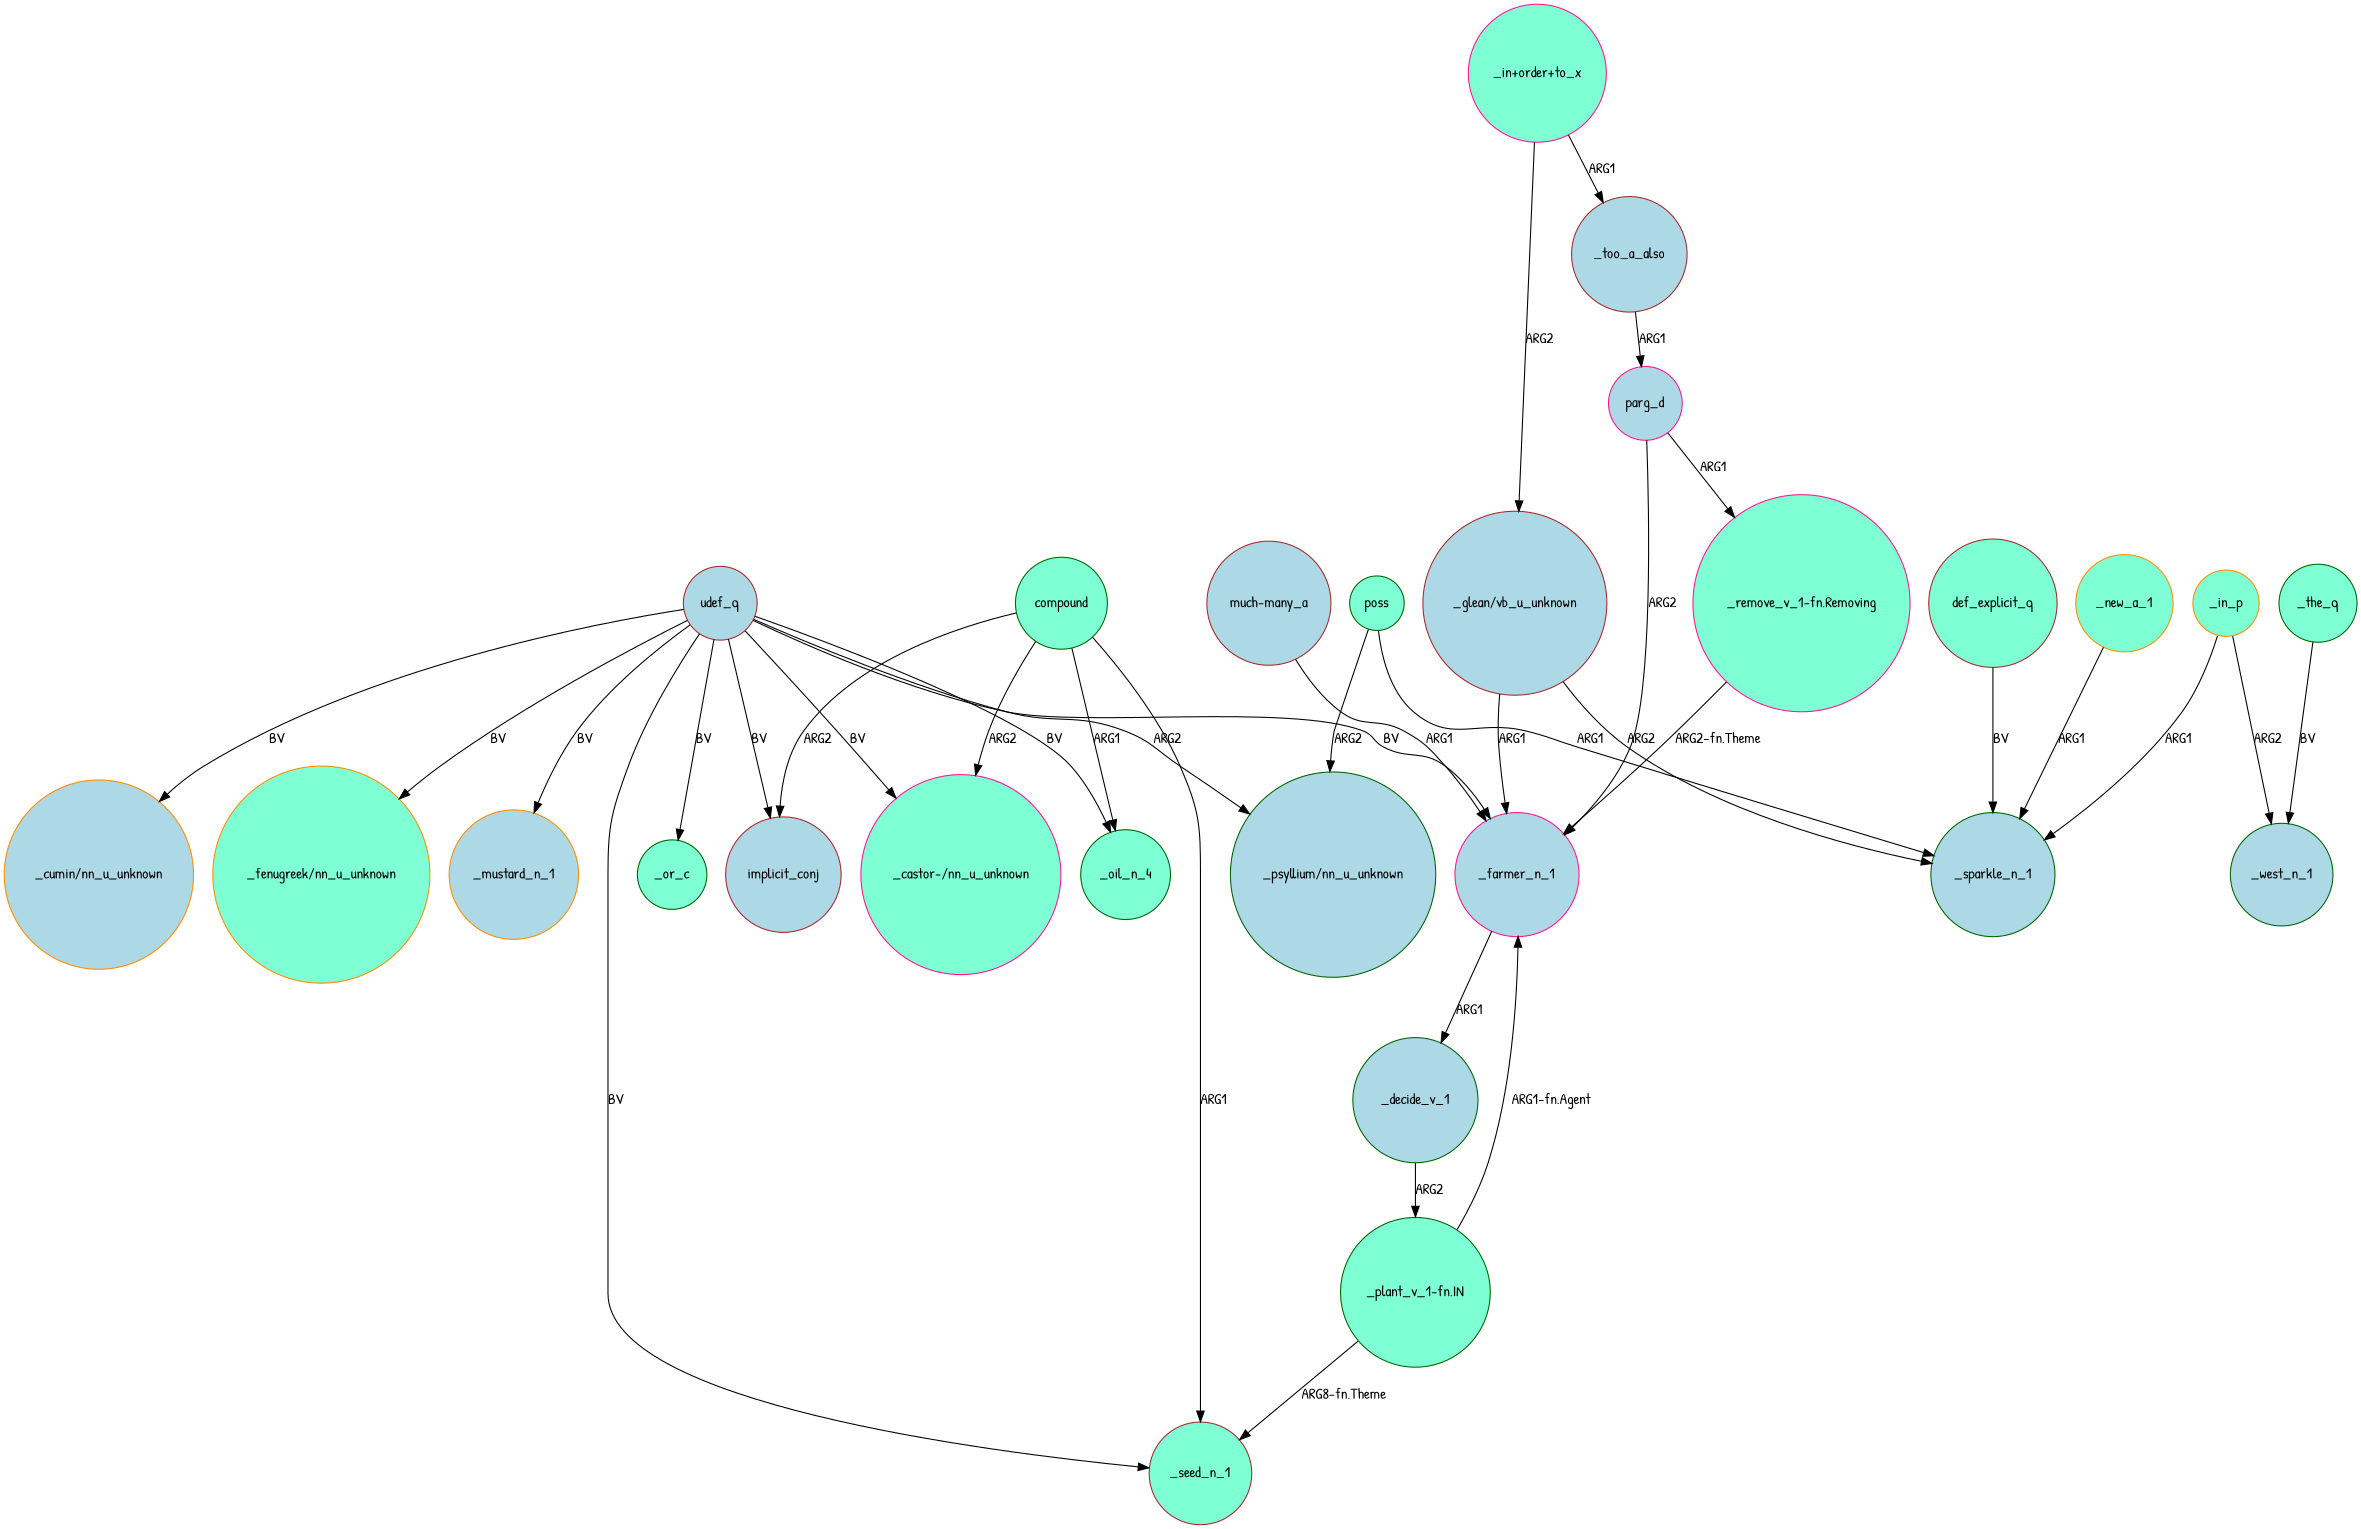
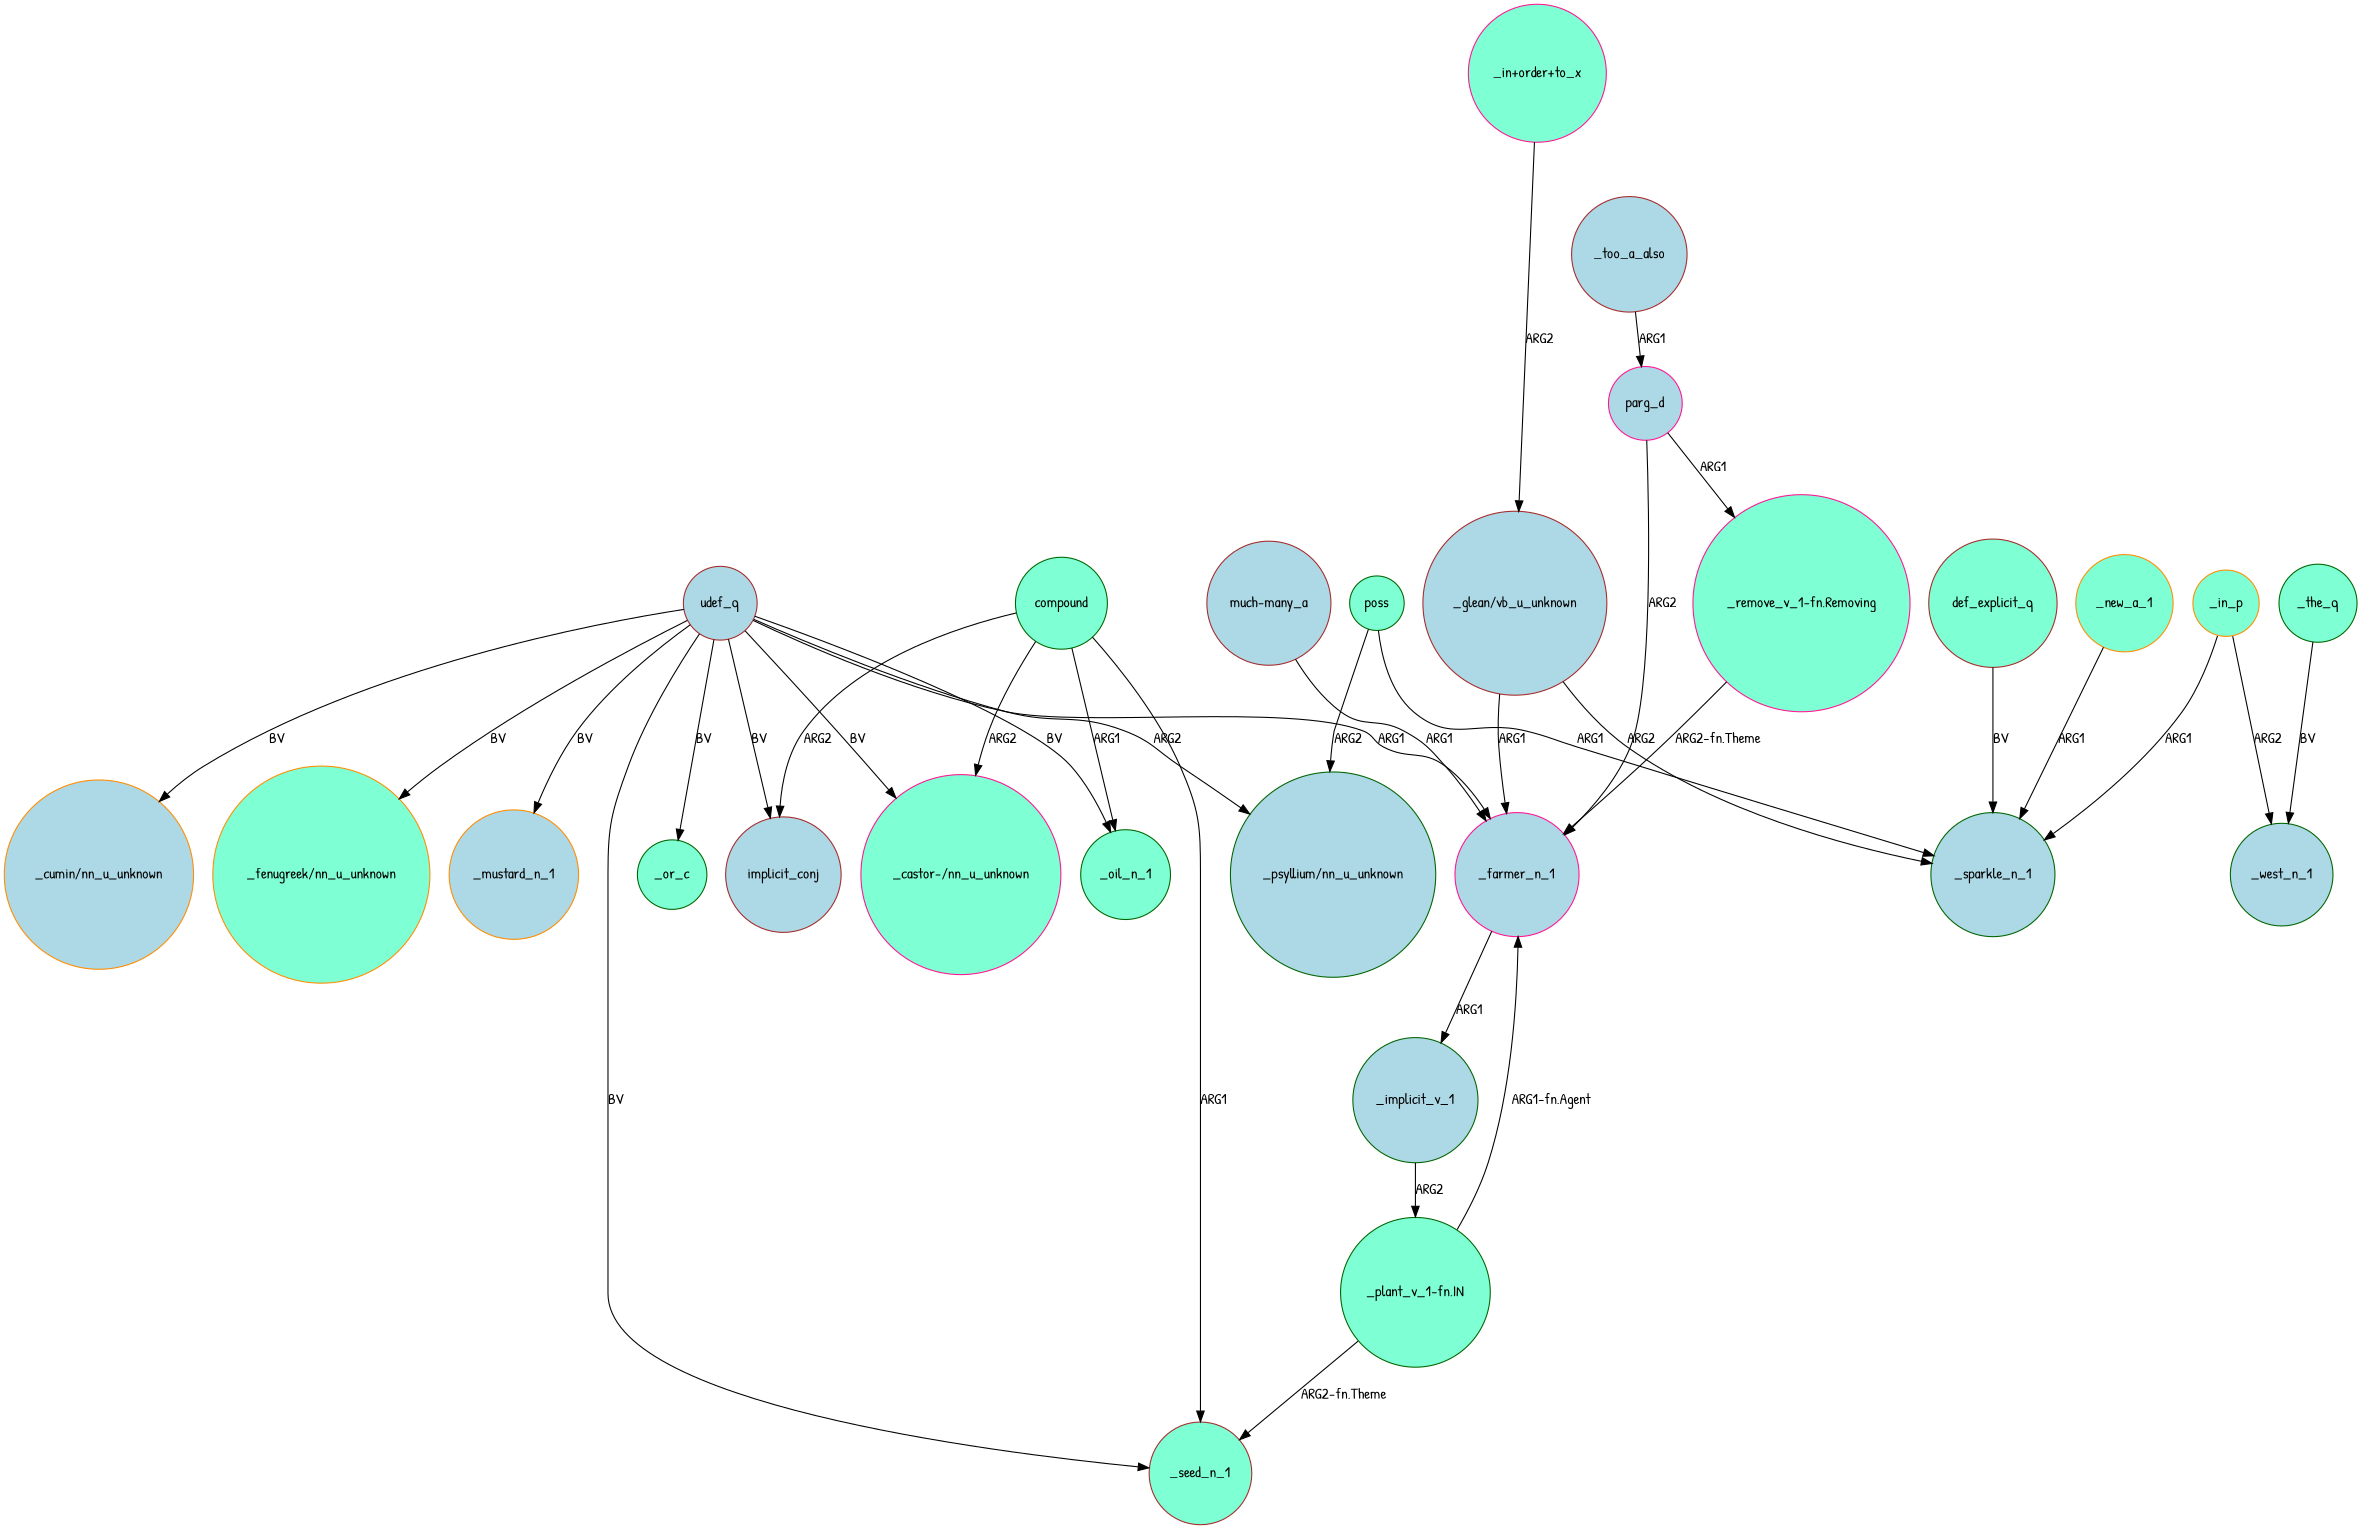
(1583, 164) -> none
(1391, 739) -> (1391, 739)
(1126, 875) -> (1126, 875)
(1415, 1100) -> (1415, 1100)
(1344, 1395) -> (1344, 1395)
